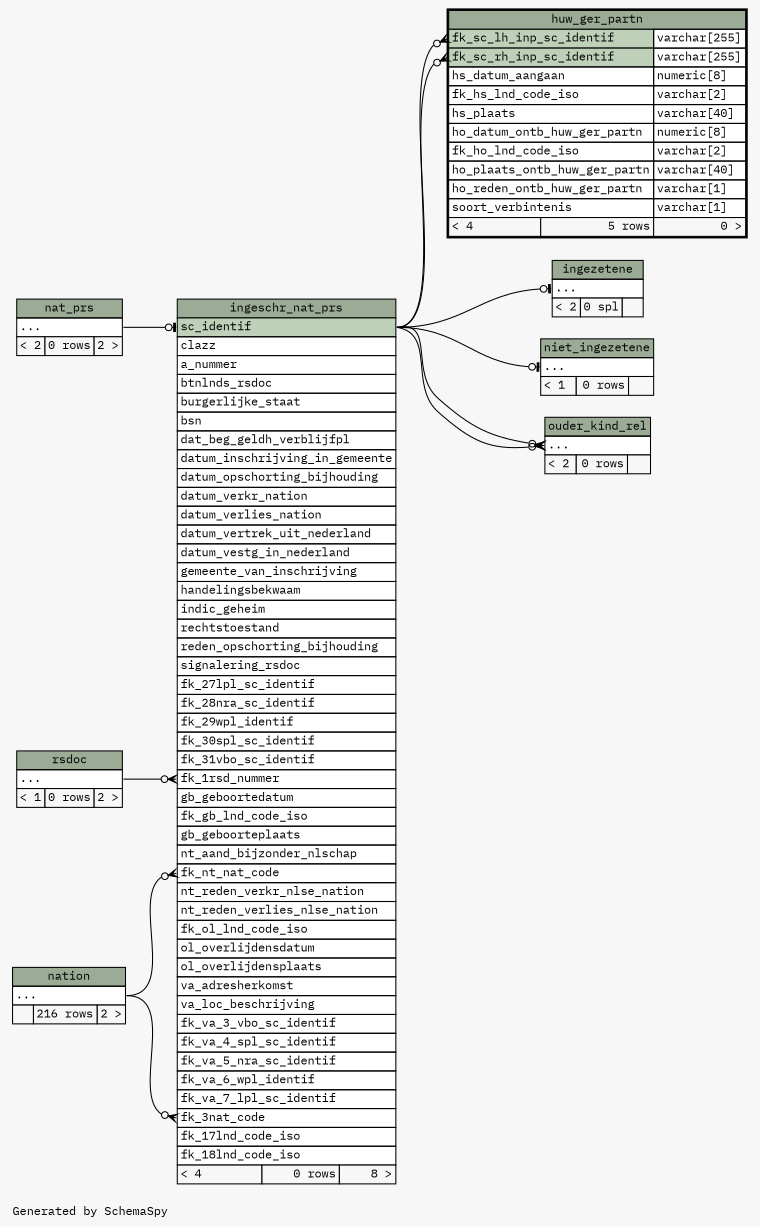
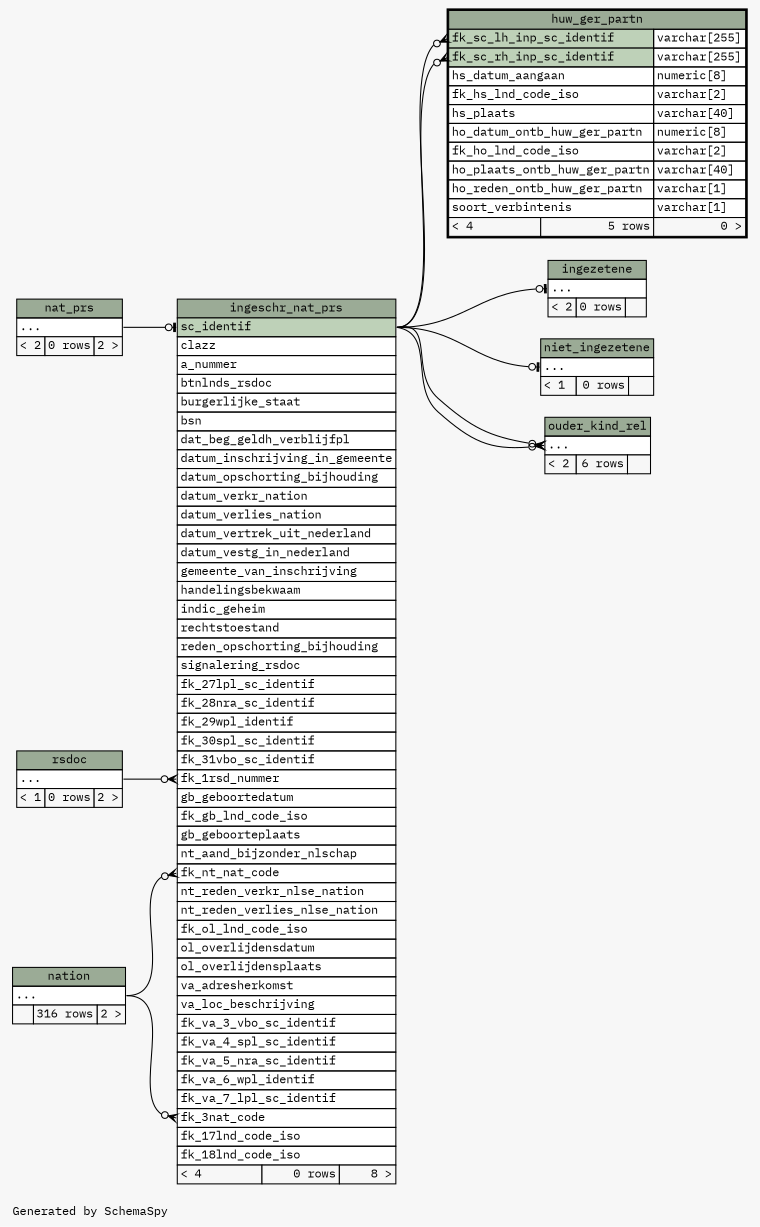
(601, 307) -> (601, 307)
(603, 464) -> (603, 464)
(65, 1014) -> (65, 1014)
